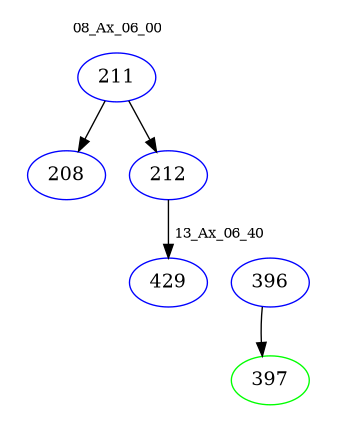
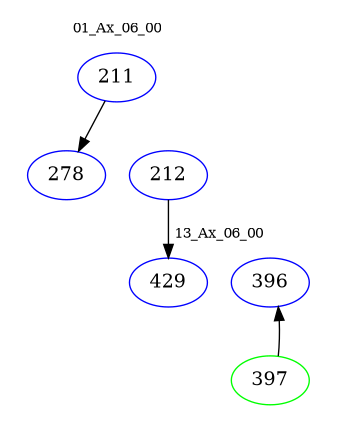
(117, 29) -> (117, 29)
(139, 120) -> none
(67, 175) -> (67, 175)
(219, 234) -> (219, 234)
(261, 325) -> (279, 338)
